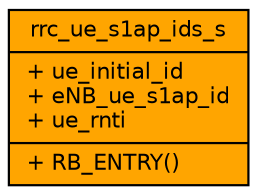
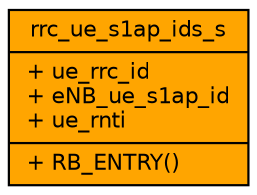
(105, 72) -> (89, 72)
